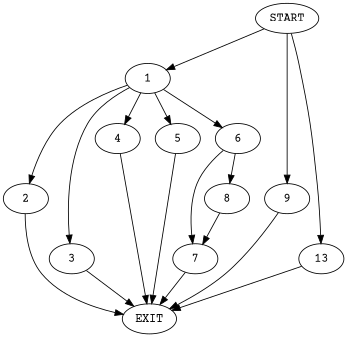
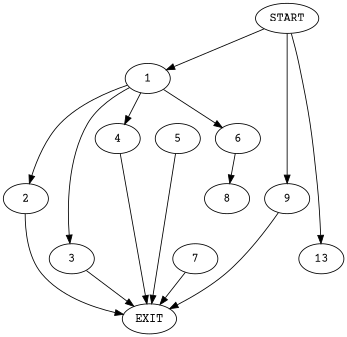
(161, 105) -> none
(195, 188) -> none
(213, 225) -> none
(241, 287) -> none
